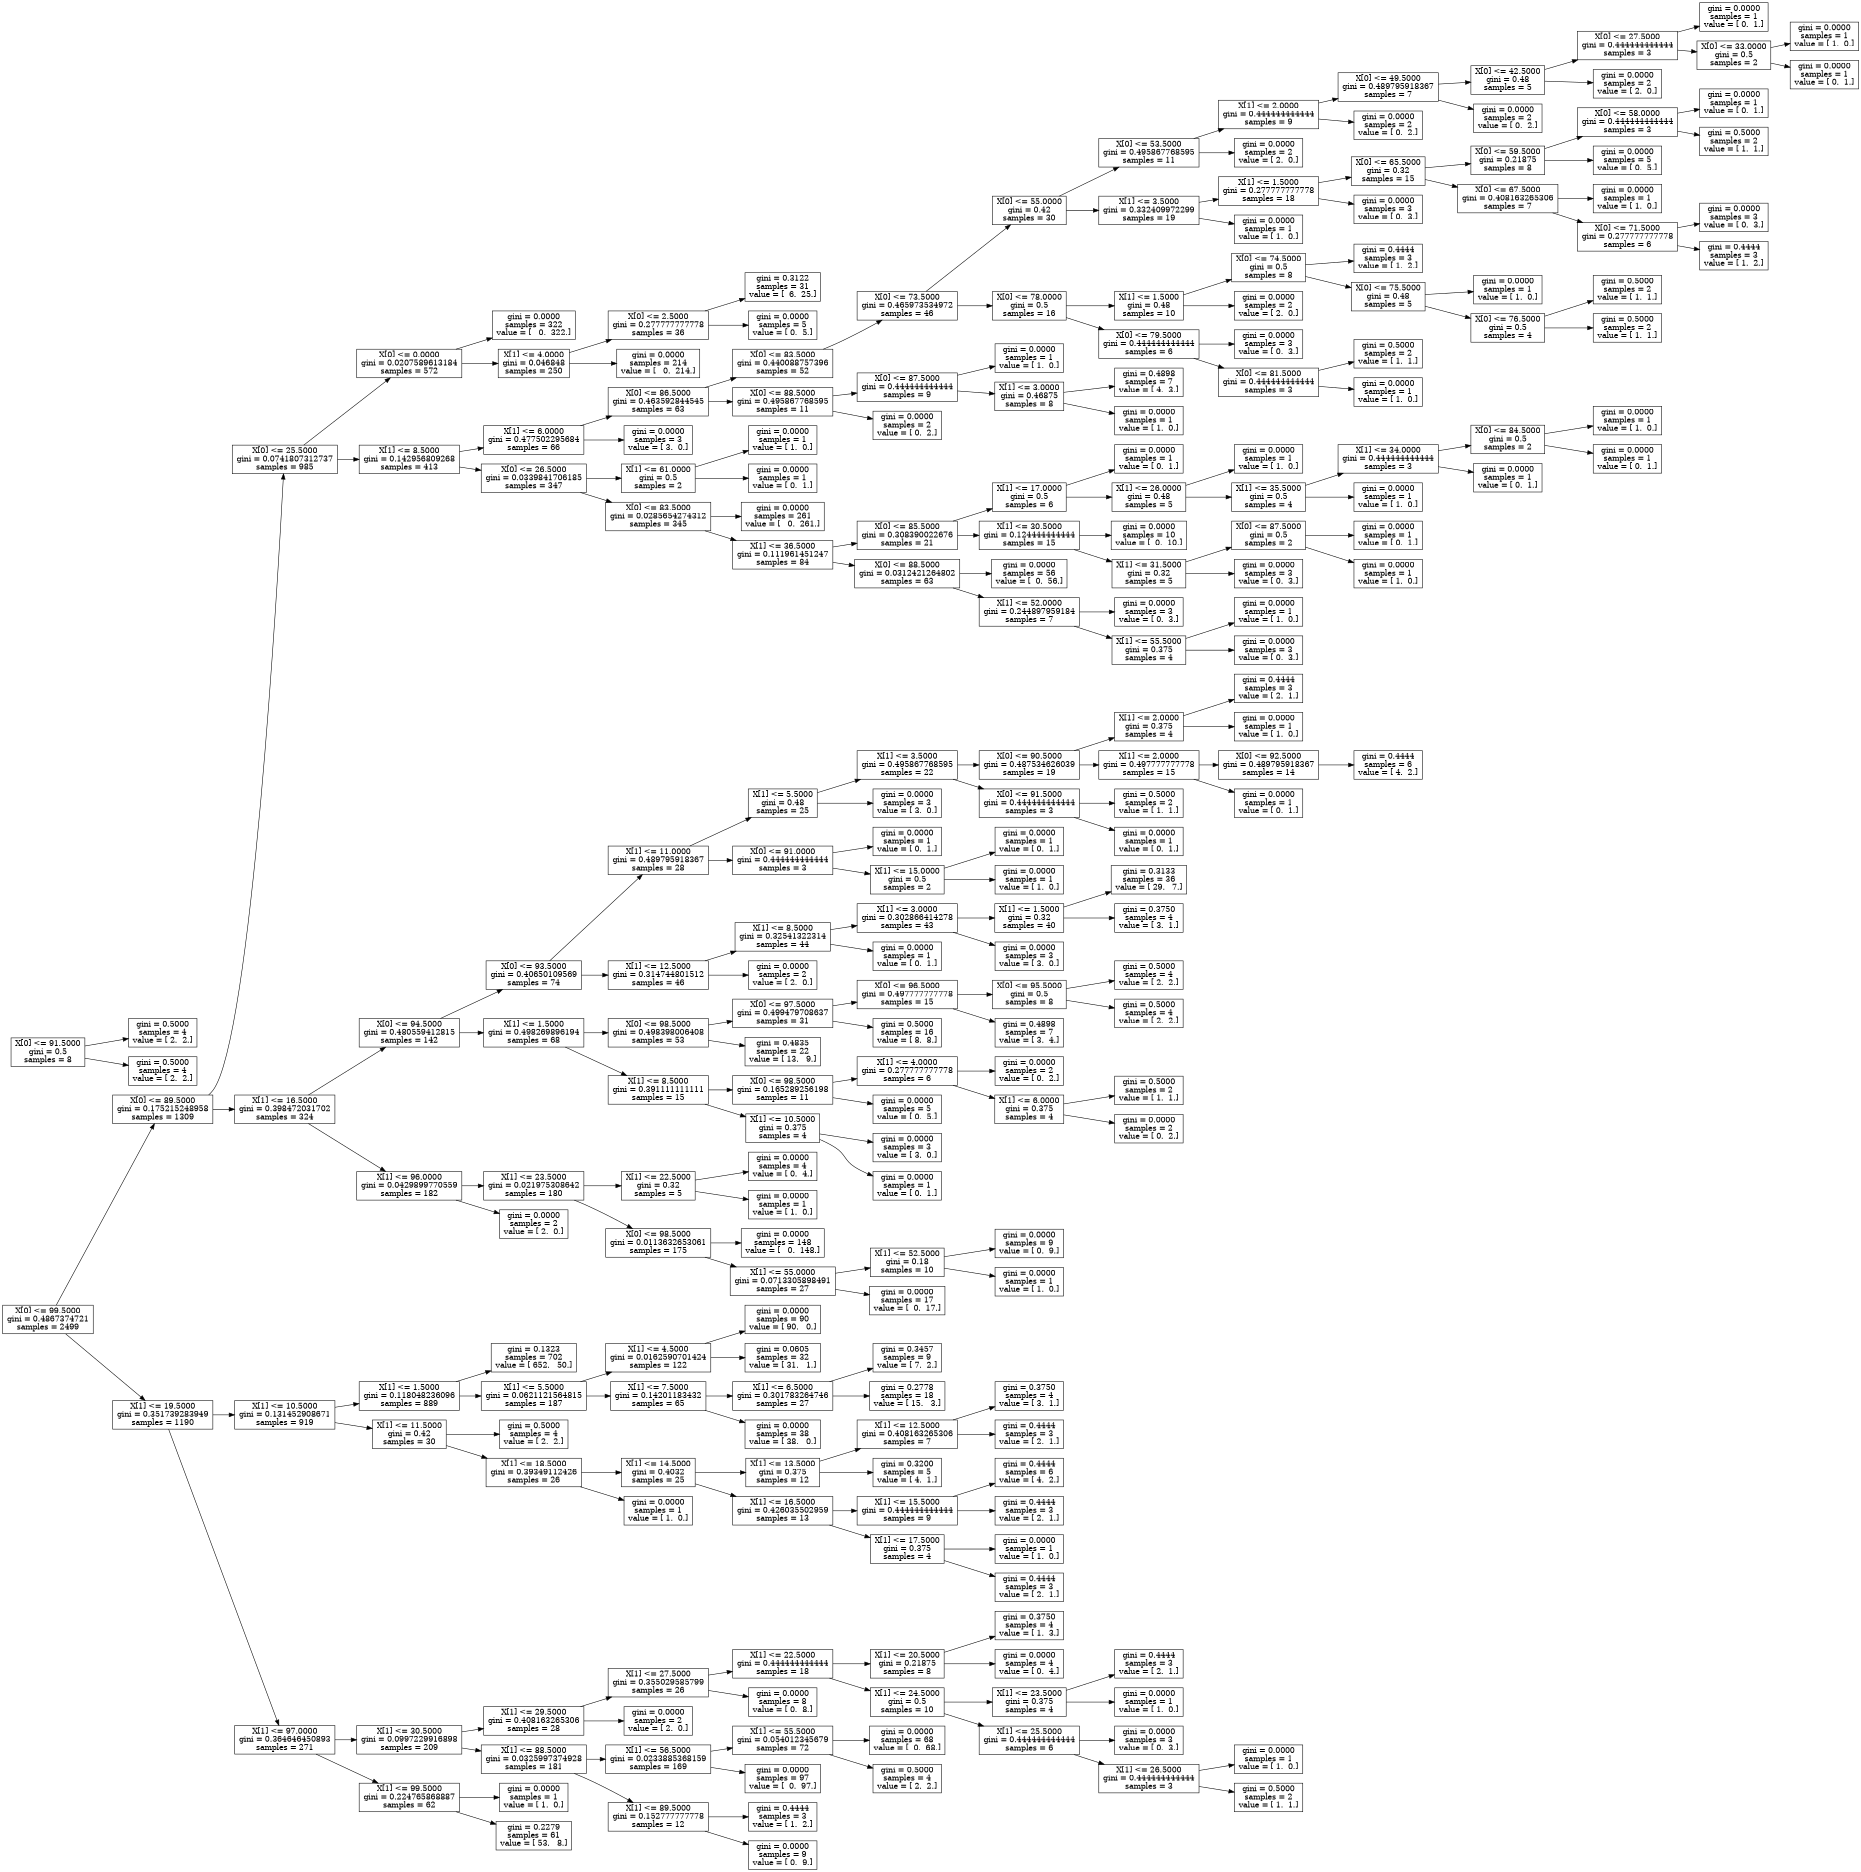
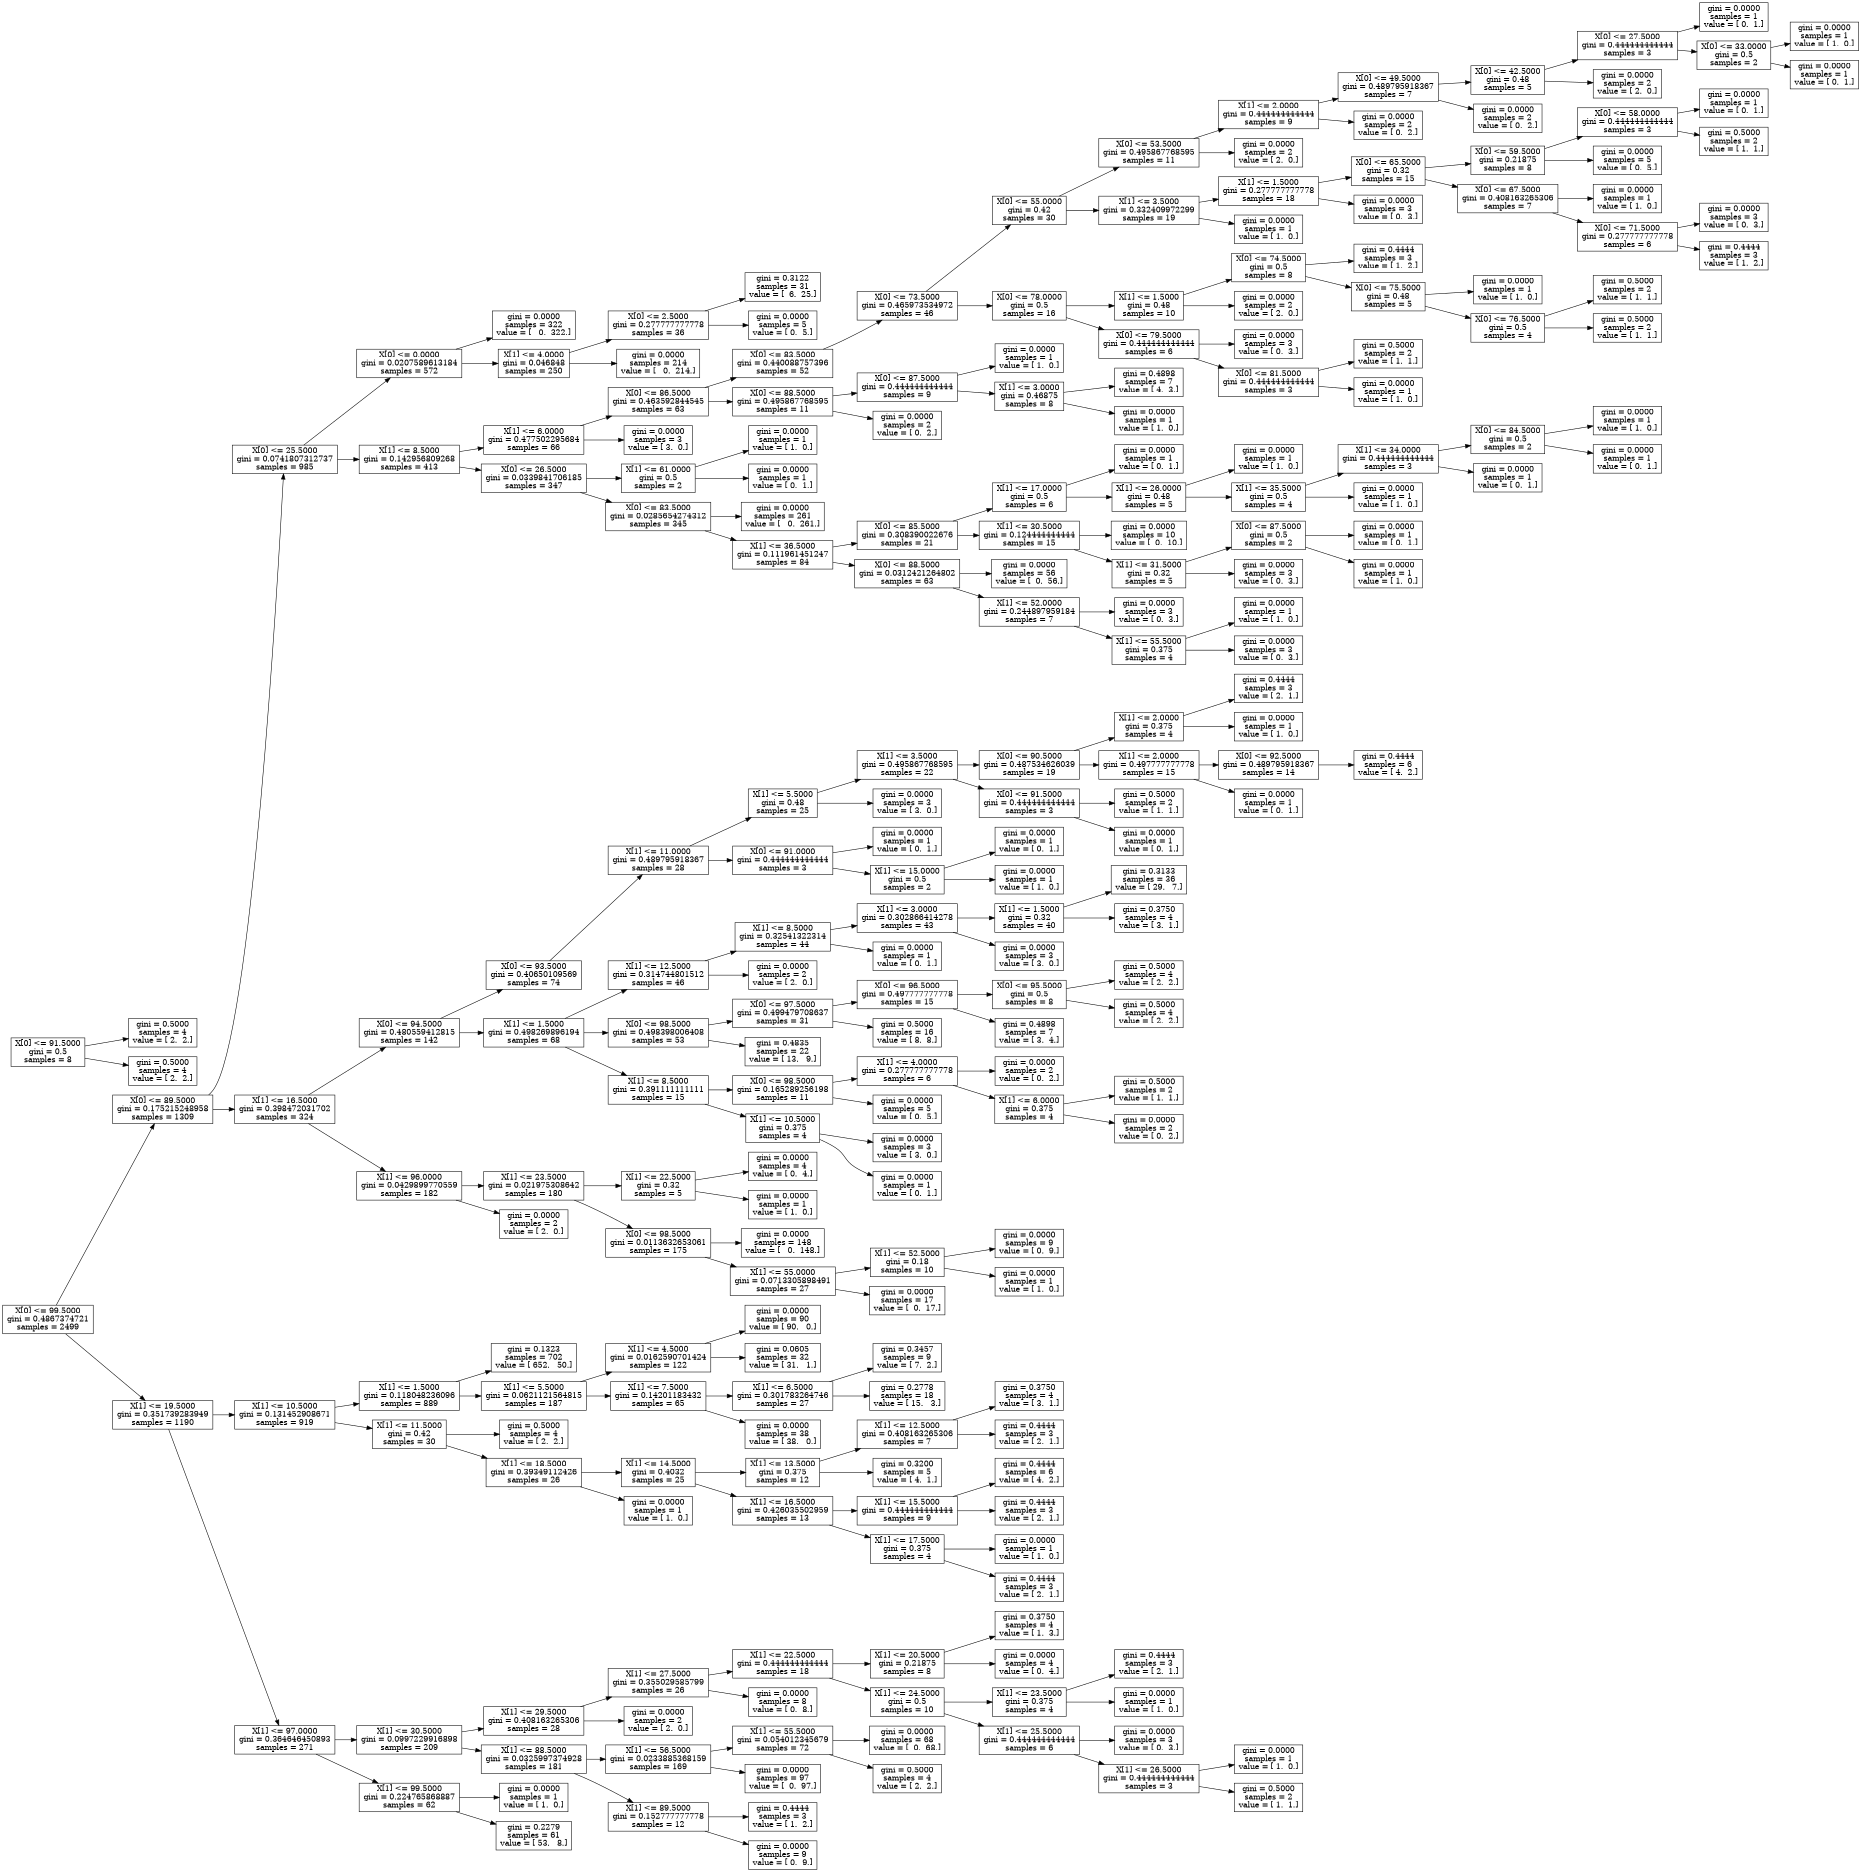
(592, 975) -> (593, 1005)
